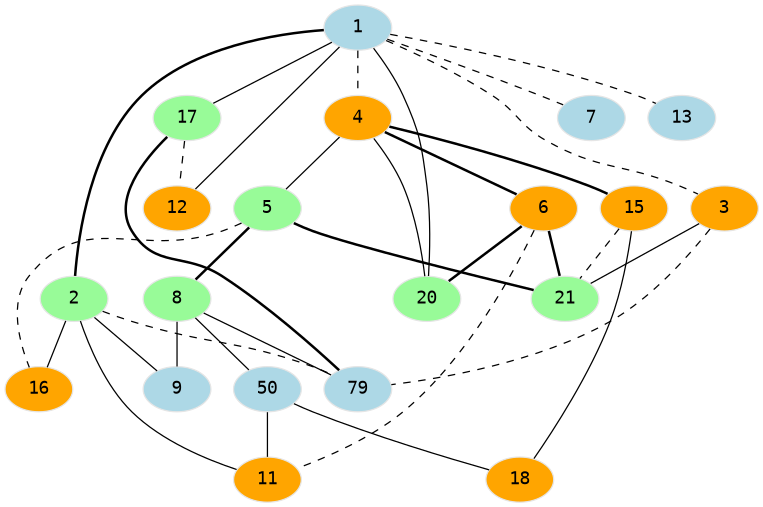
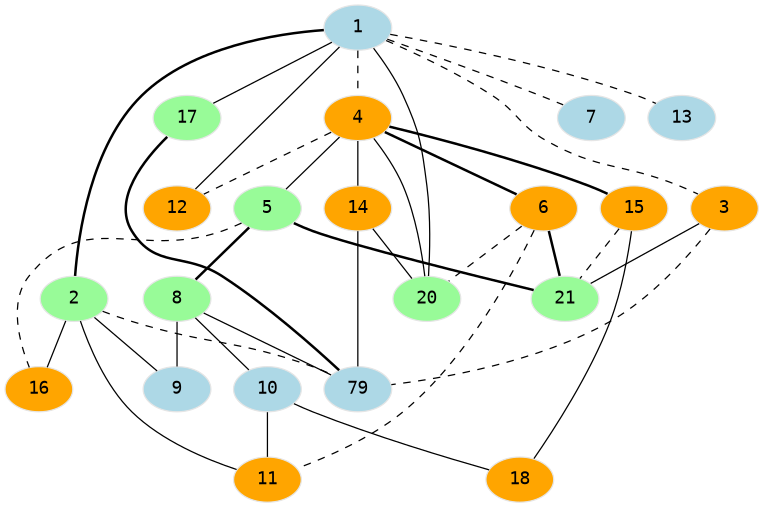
(182, 163) -> (267, 163)
none -> (358, 208)
(485, 254) -> (485, 254)
(267, 389) -> (267, 389)
